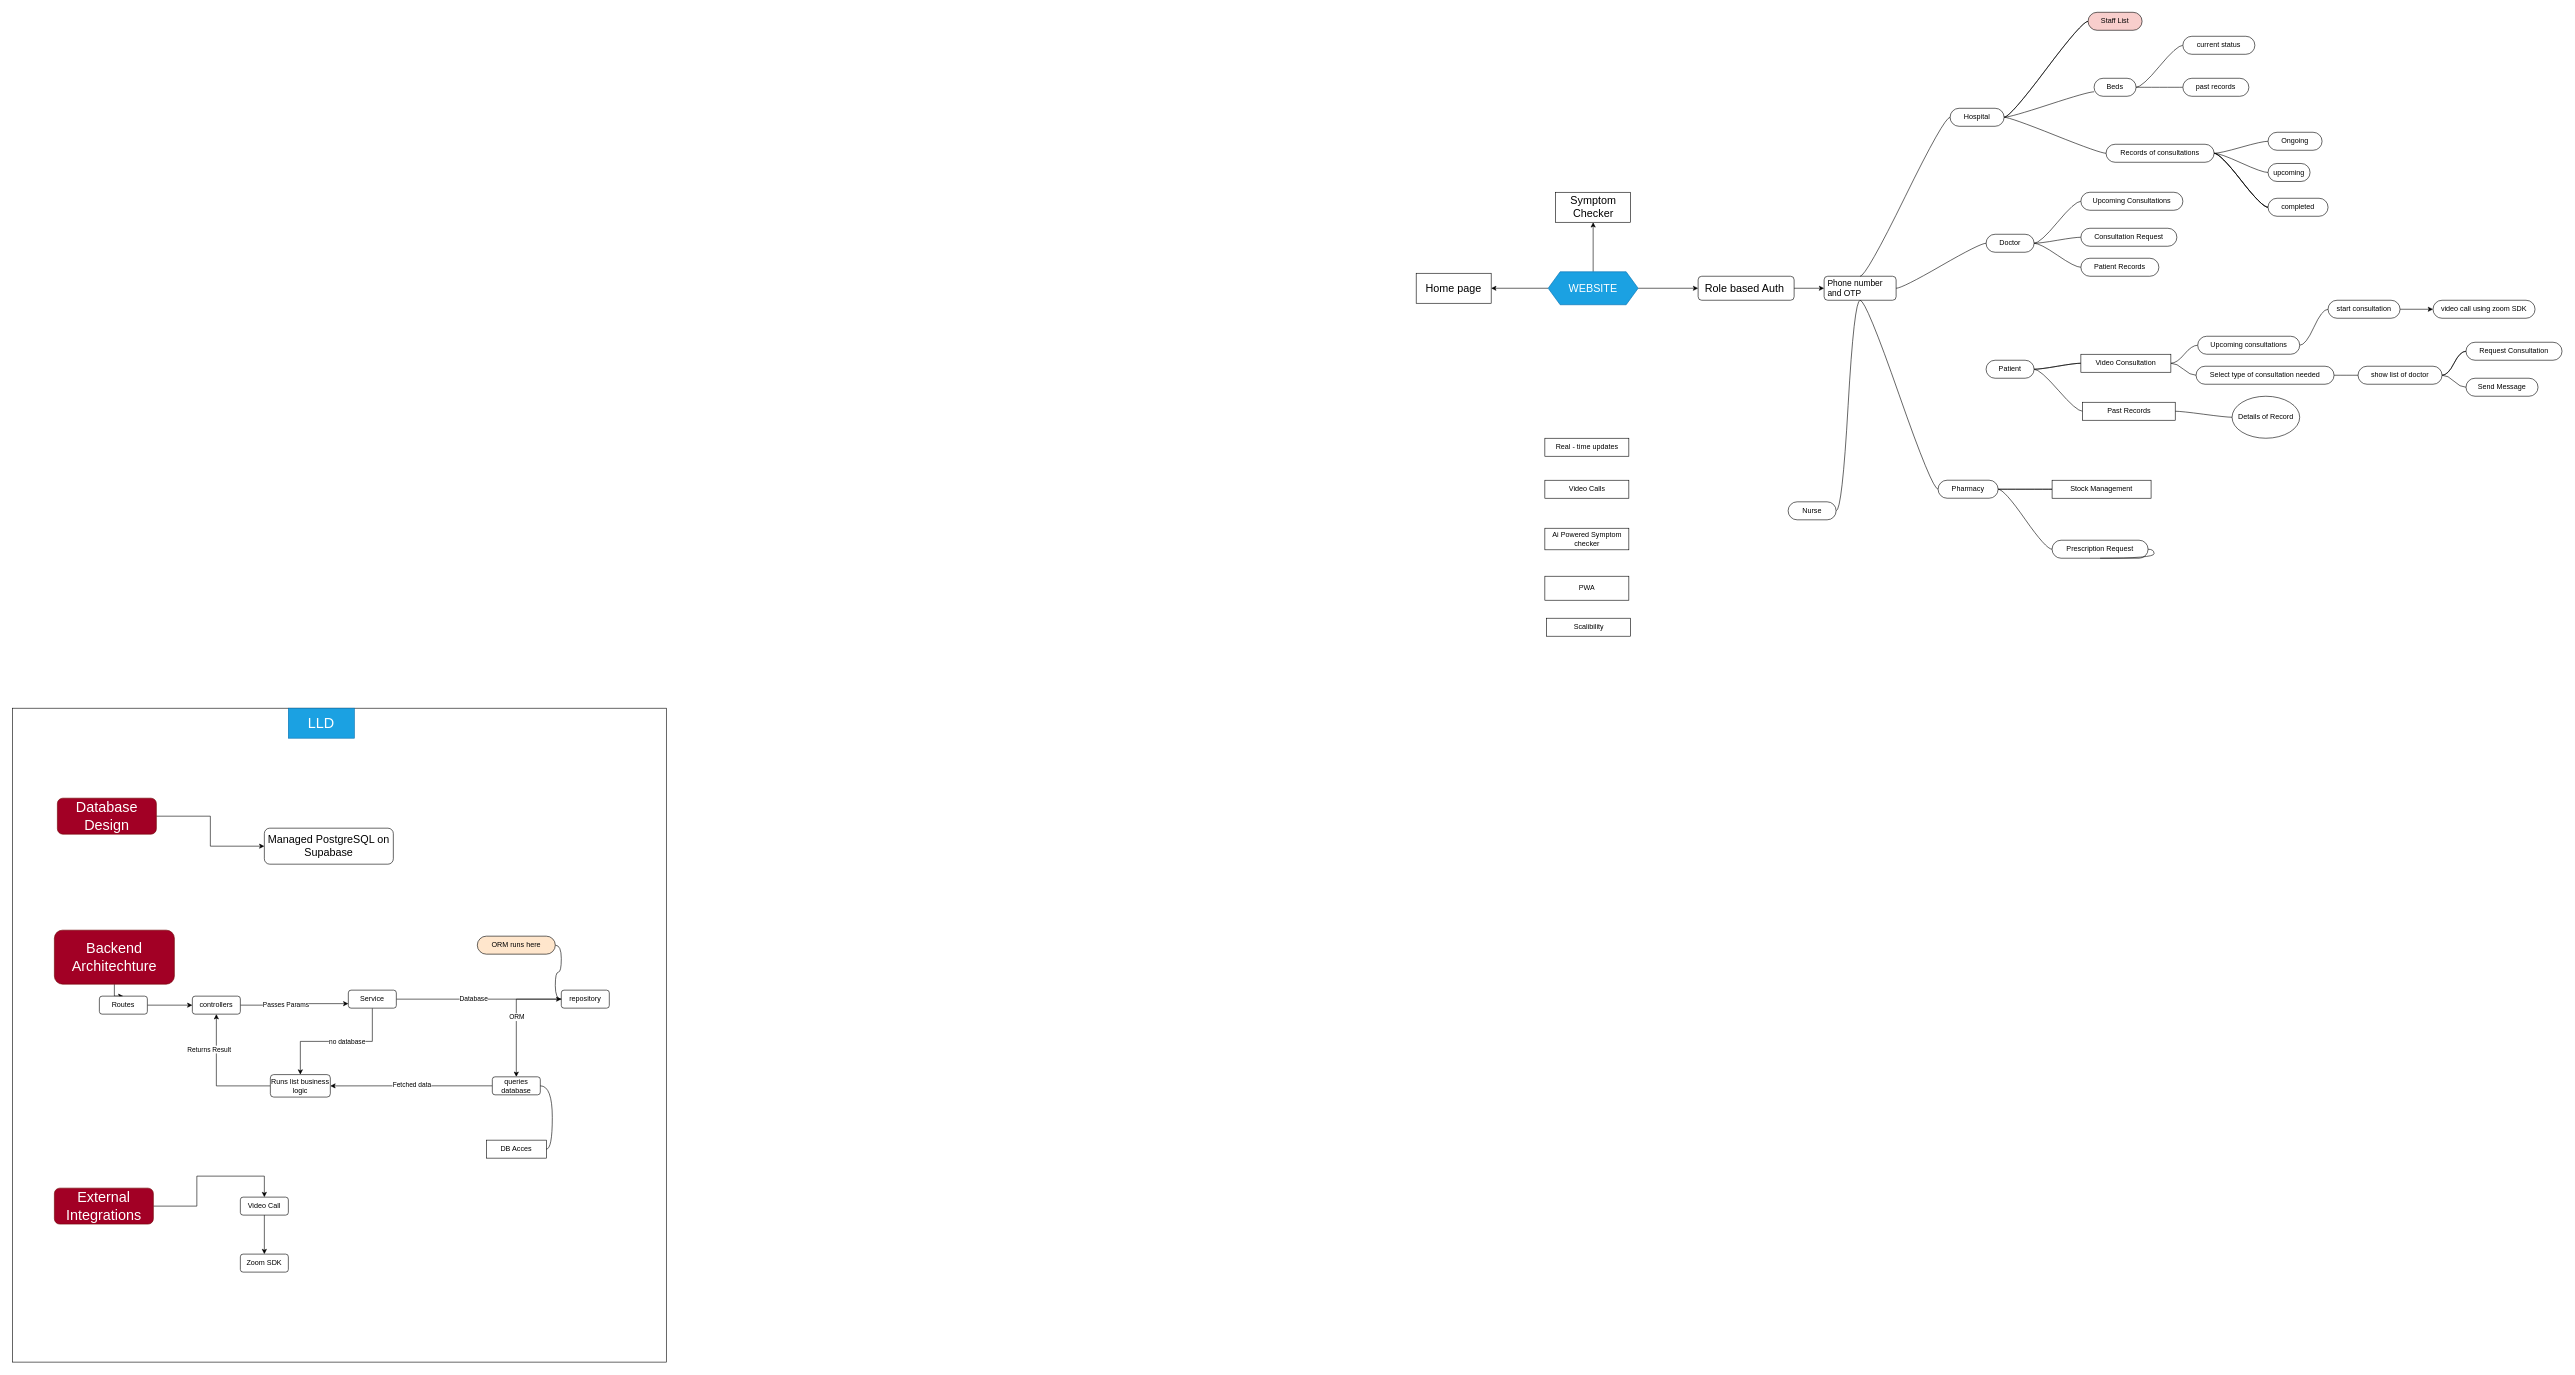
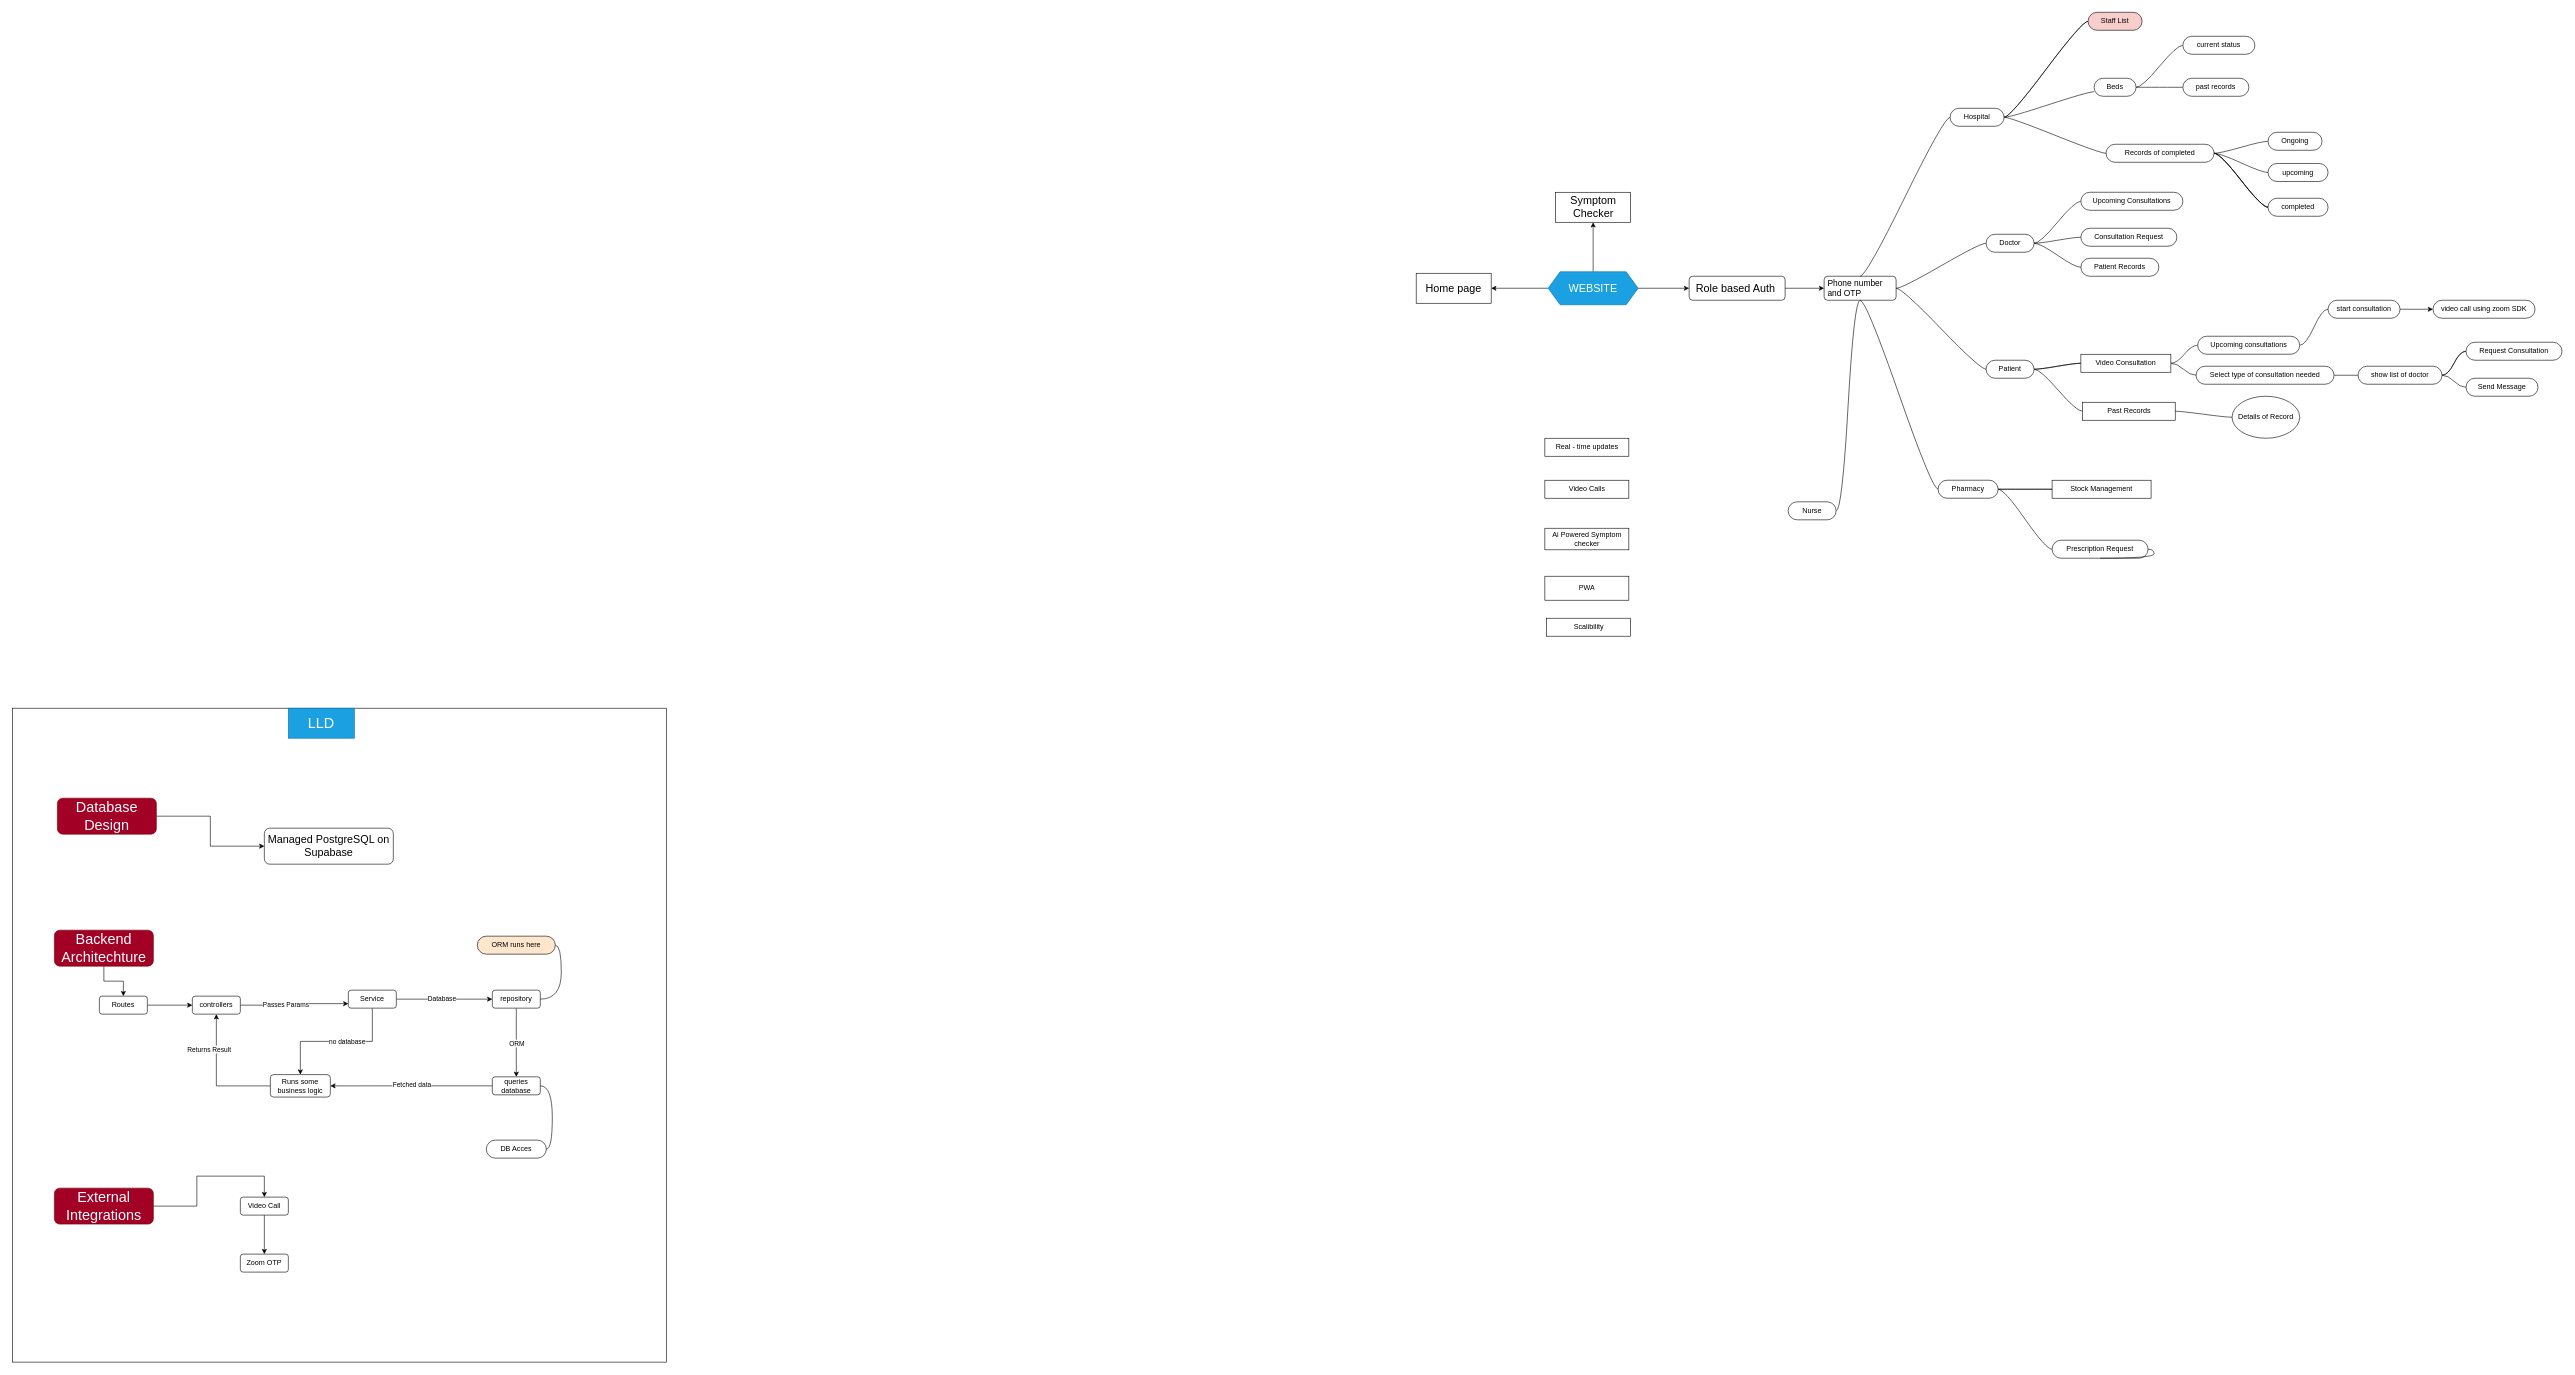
(2160, 153) -> (2160, 153)
(2289, 173) -> (2298, 173)
(1746, 288) -> (1737, 288)
none -> (1942, 330)
(114, 957) -> (104, 948)
(585, 999) -> (516, 999)
(300, 1086) -> (300, 1086)
(516, 1149) -> (516, 1149)
(264, 1263) -> (264, 1263)
